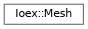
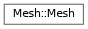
(44, 14) -> (44, 14)
